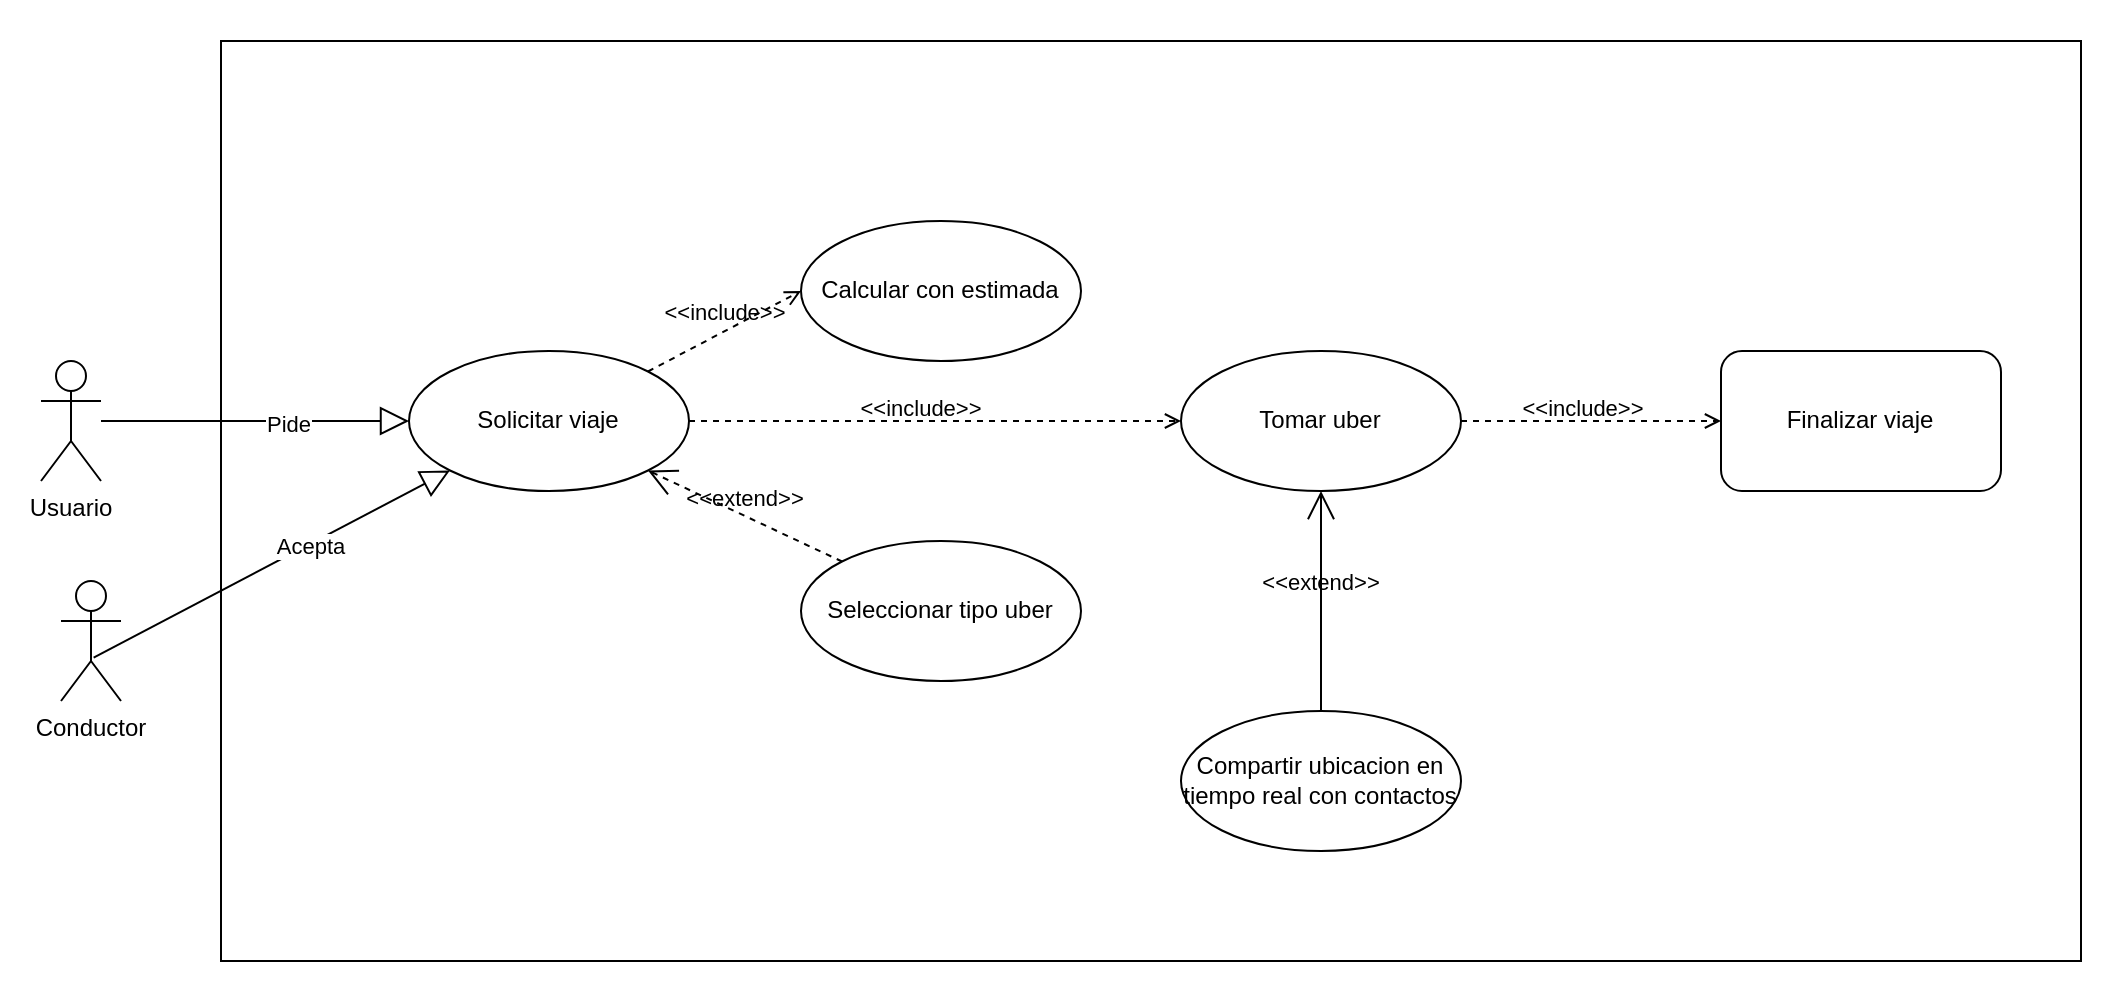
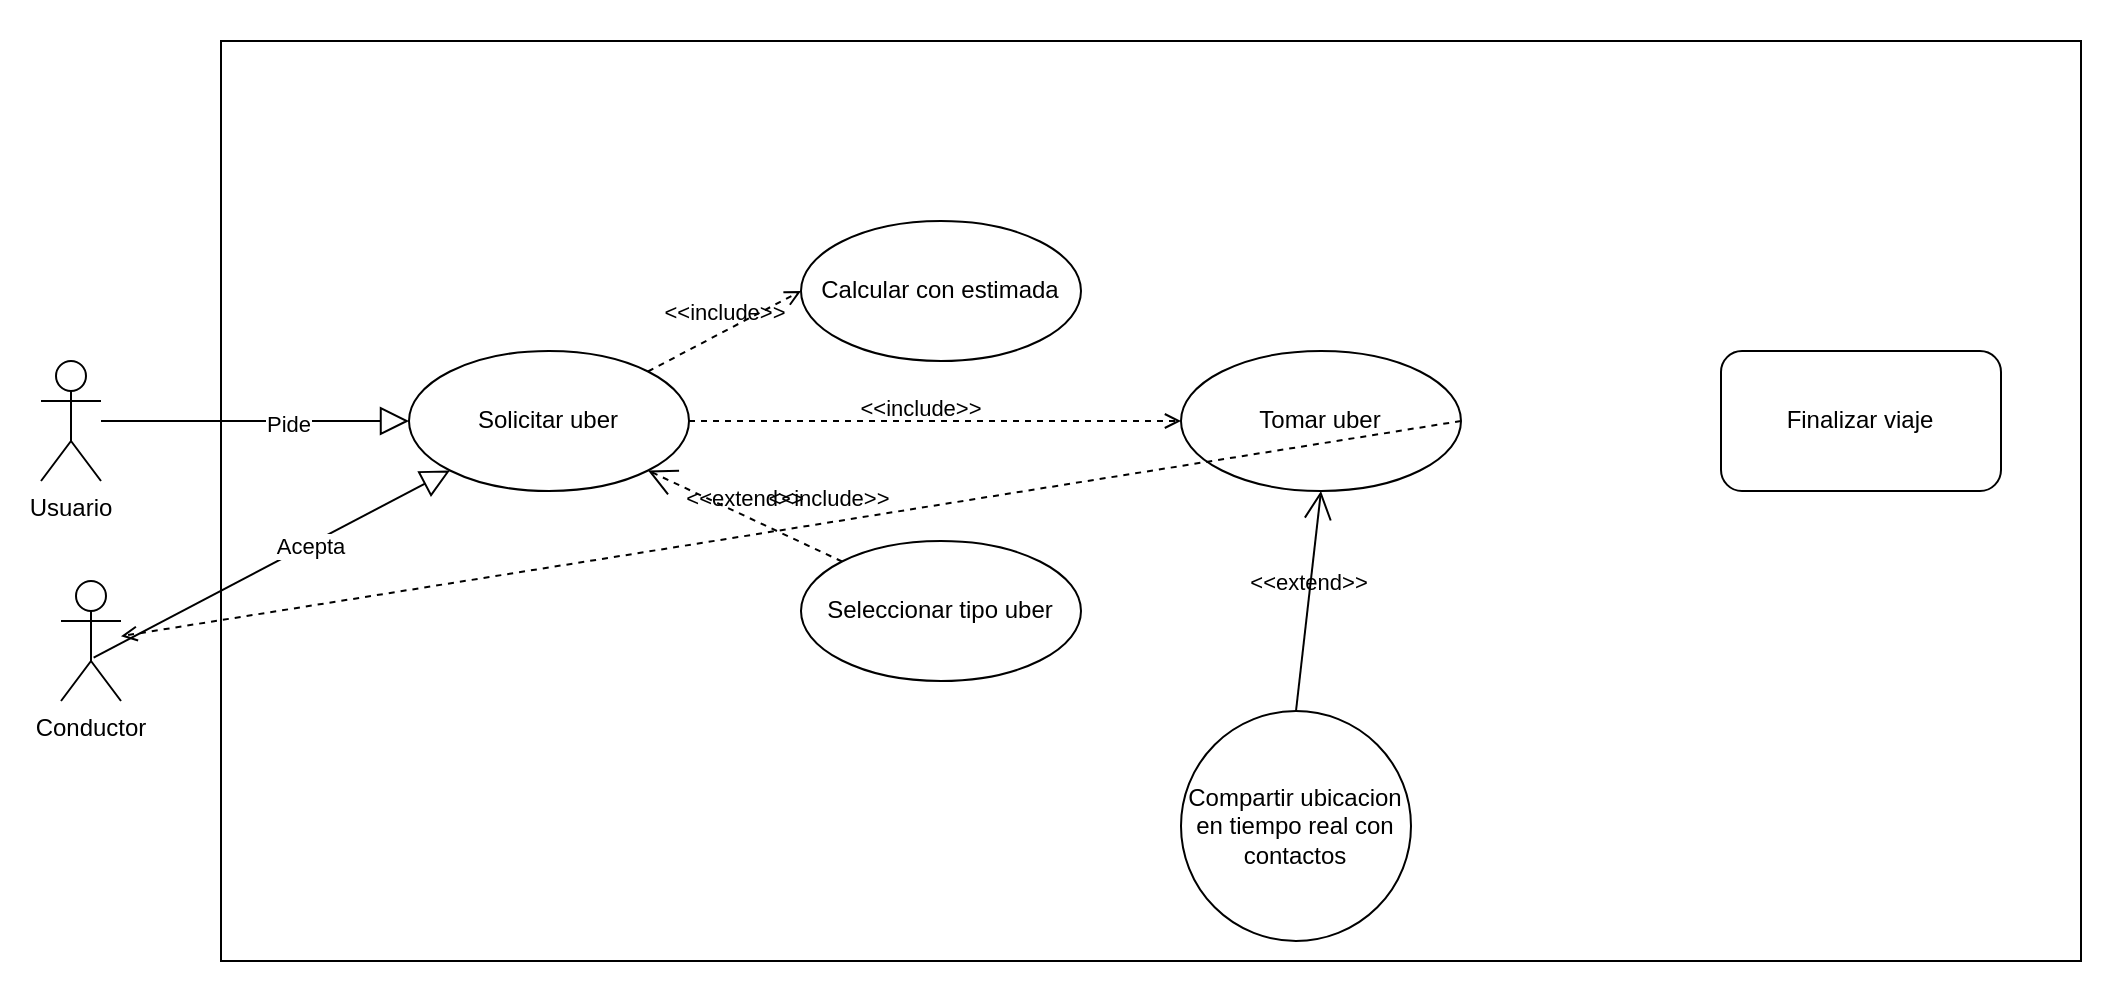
(549, 421) -> (549, 421)
(1588, 421) -> (1122, 475)
(1321, 781) -> (1296, 826)
